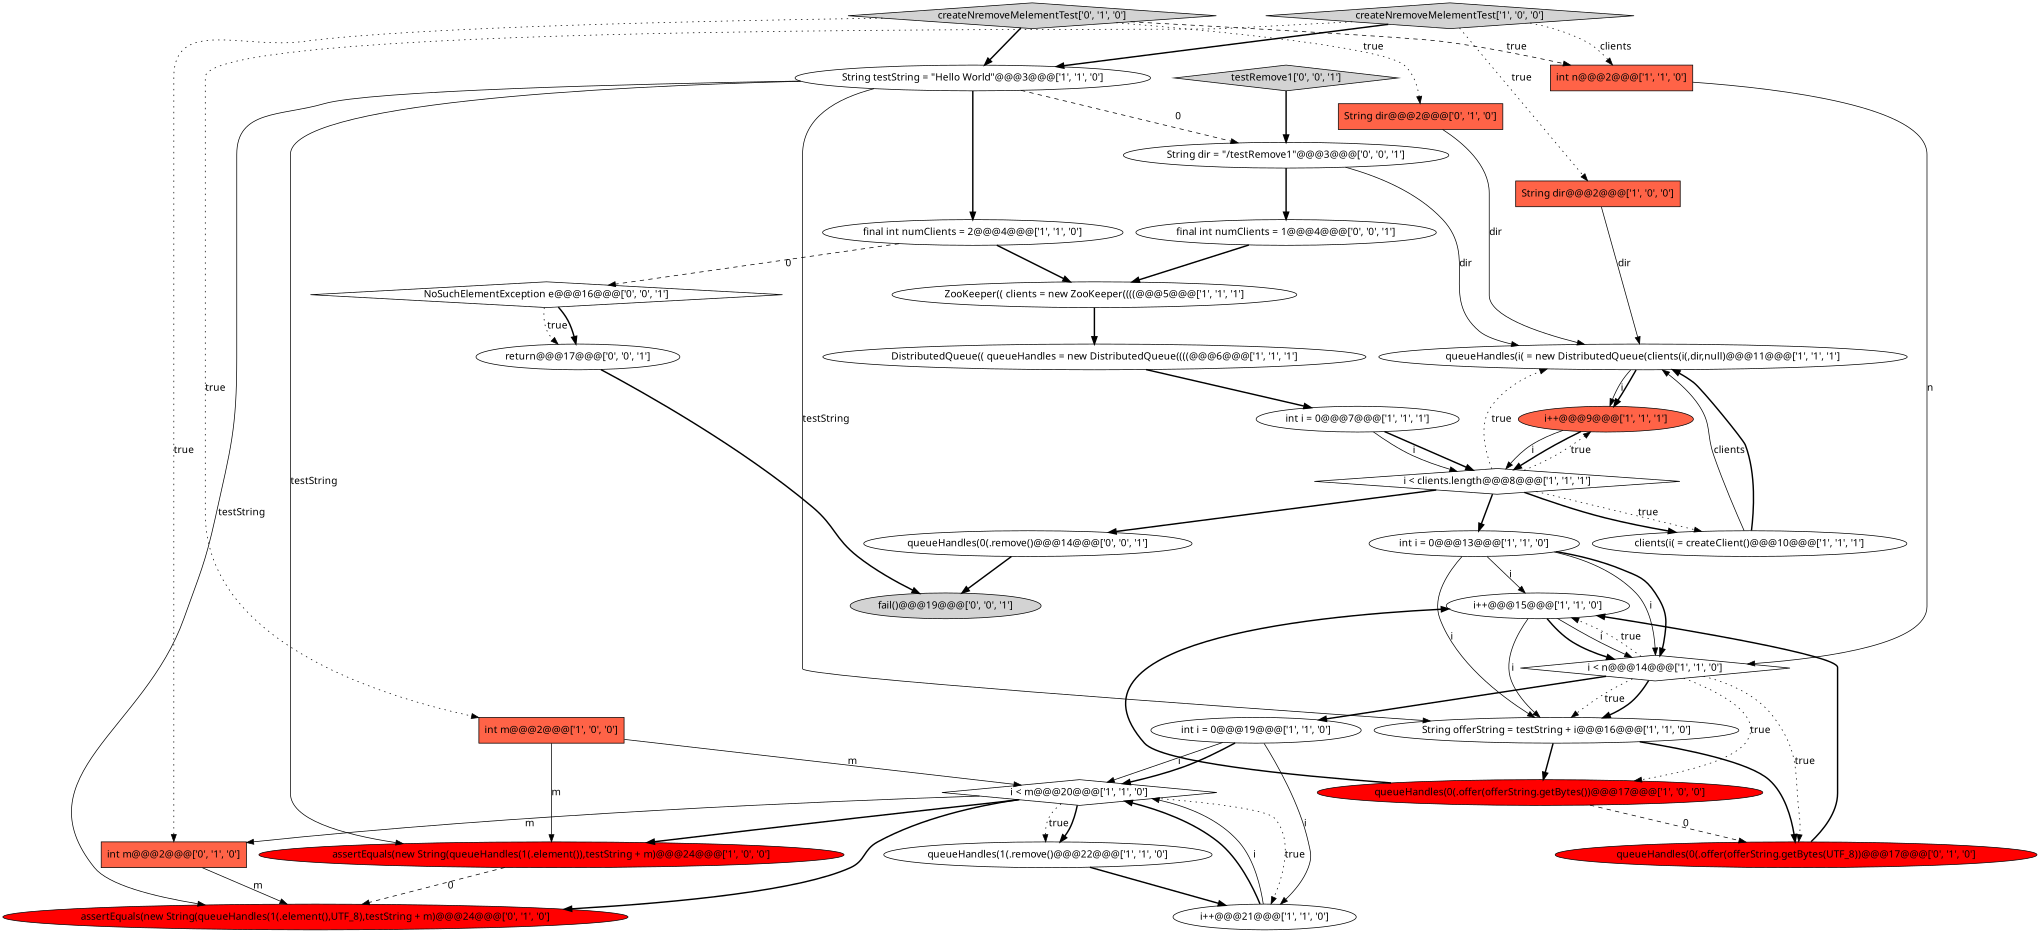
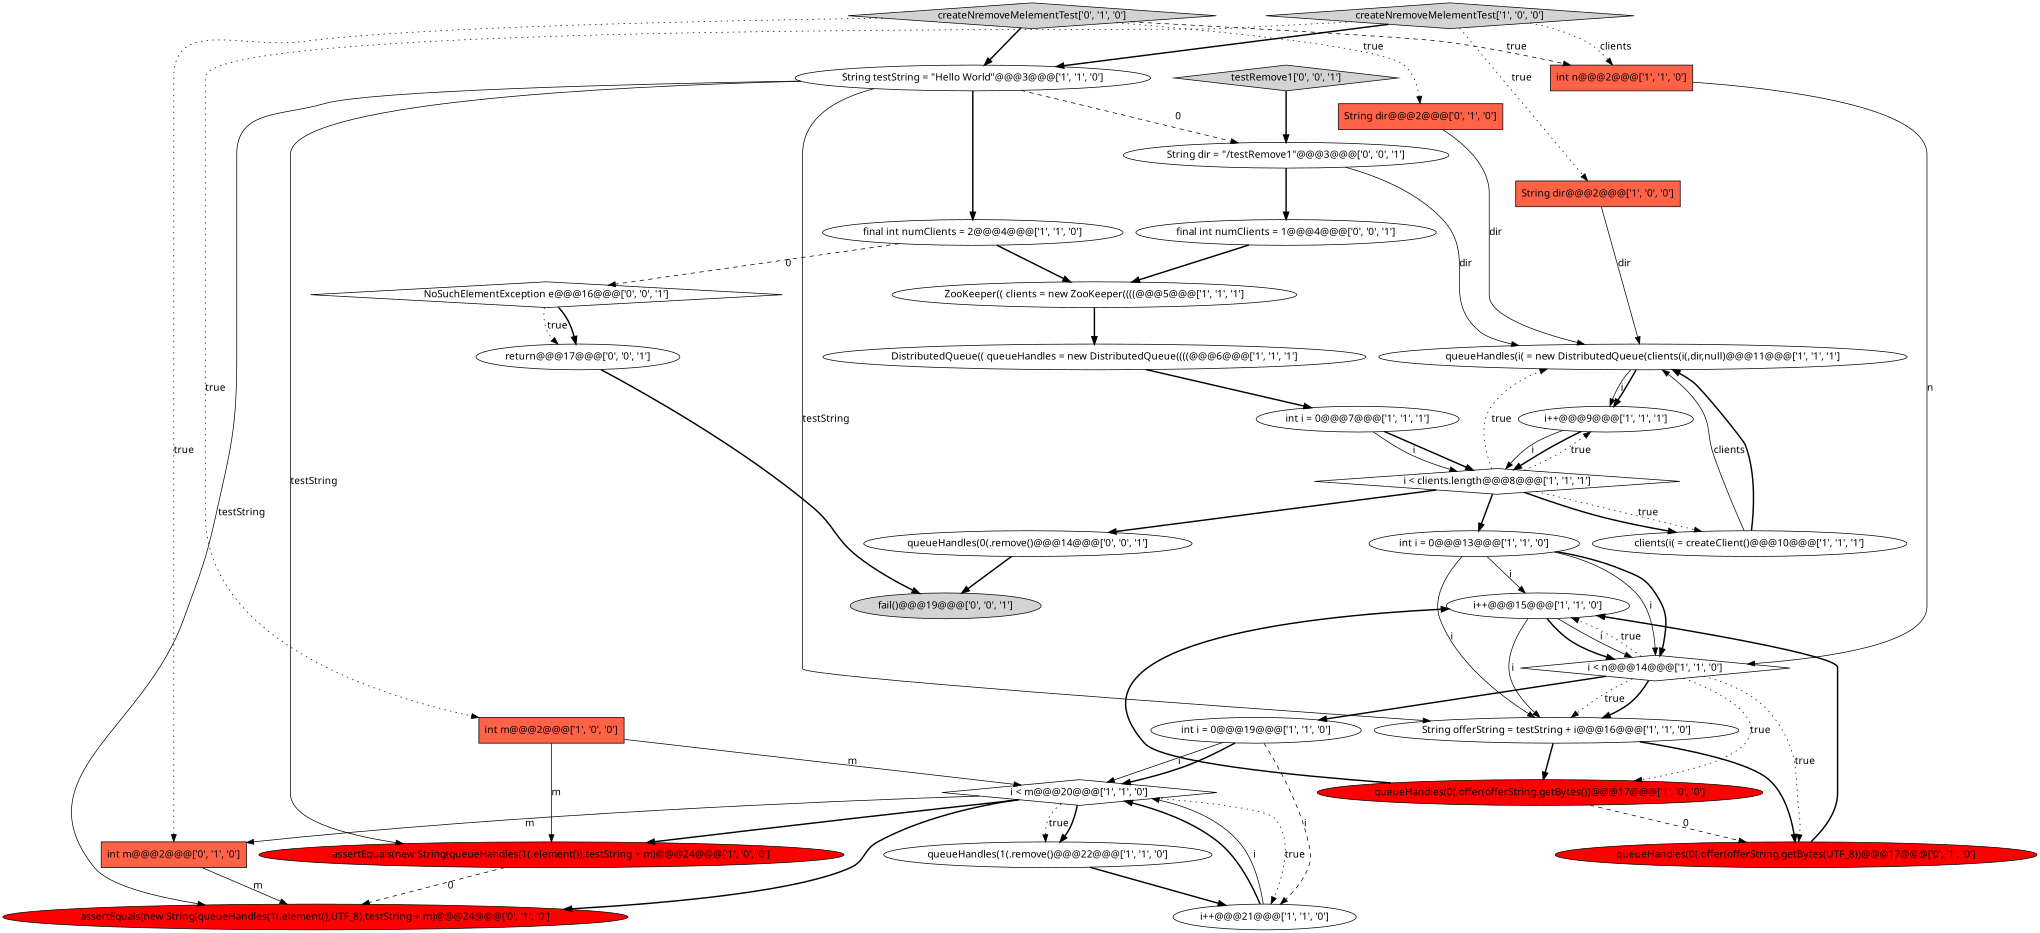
(1606, 419) -> (1606, 419)
(1302, 821) -> (1302, 821)
